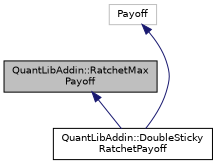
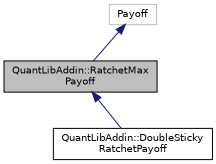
(169, 80) -> (106, 47)
